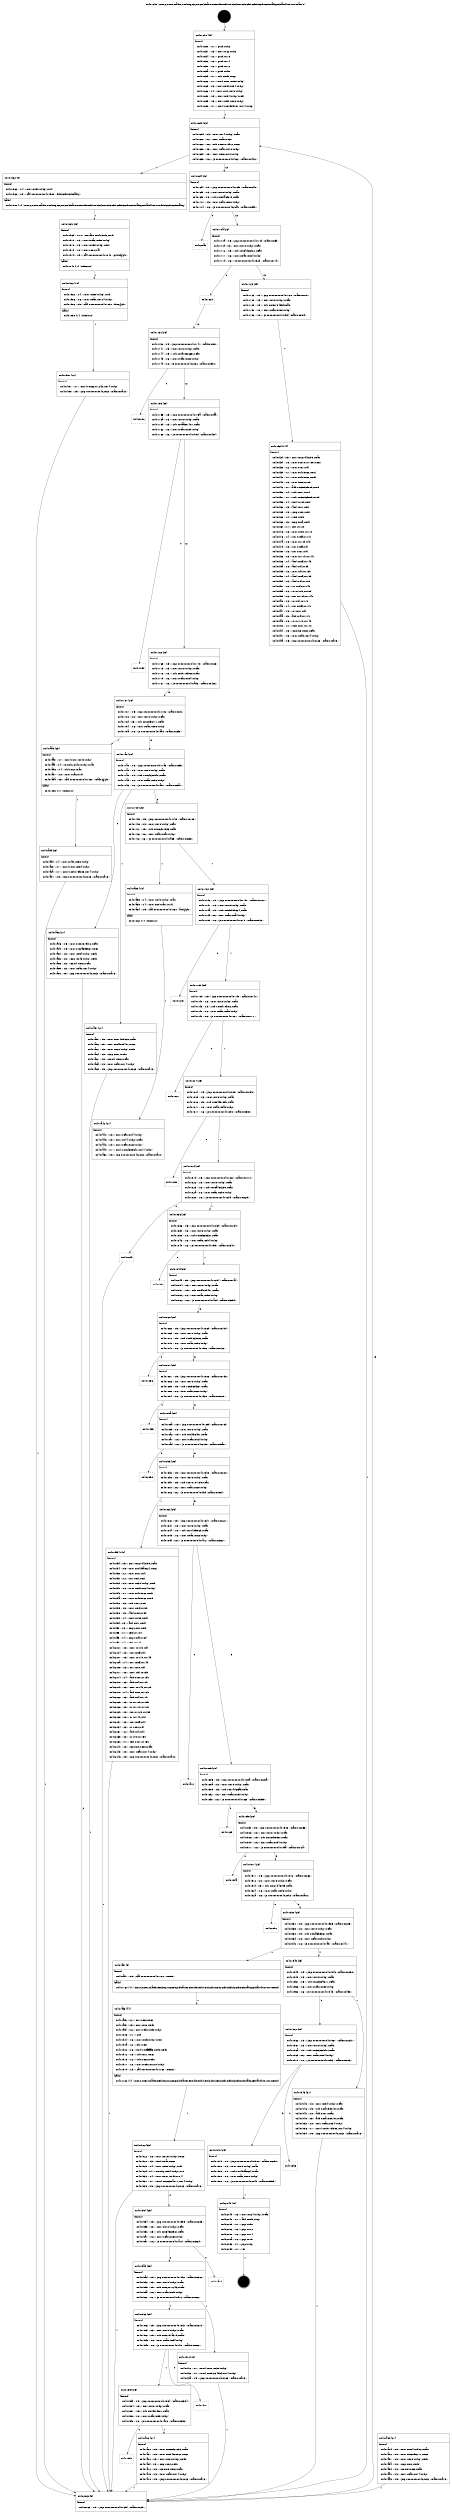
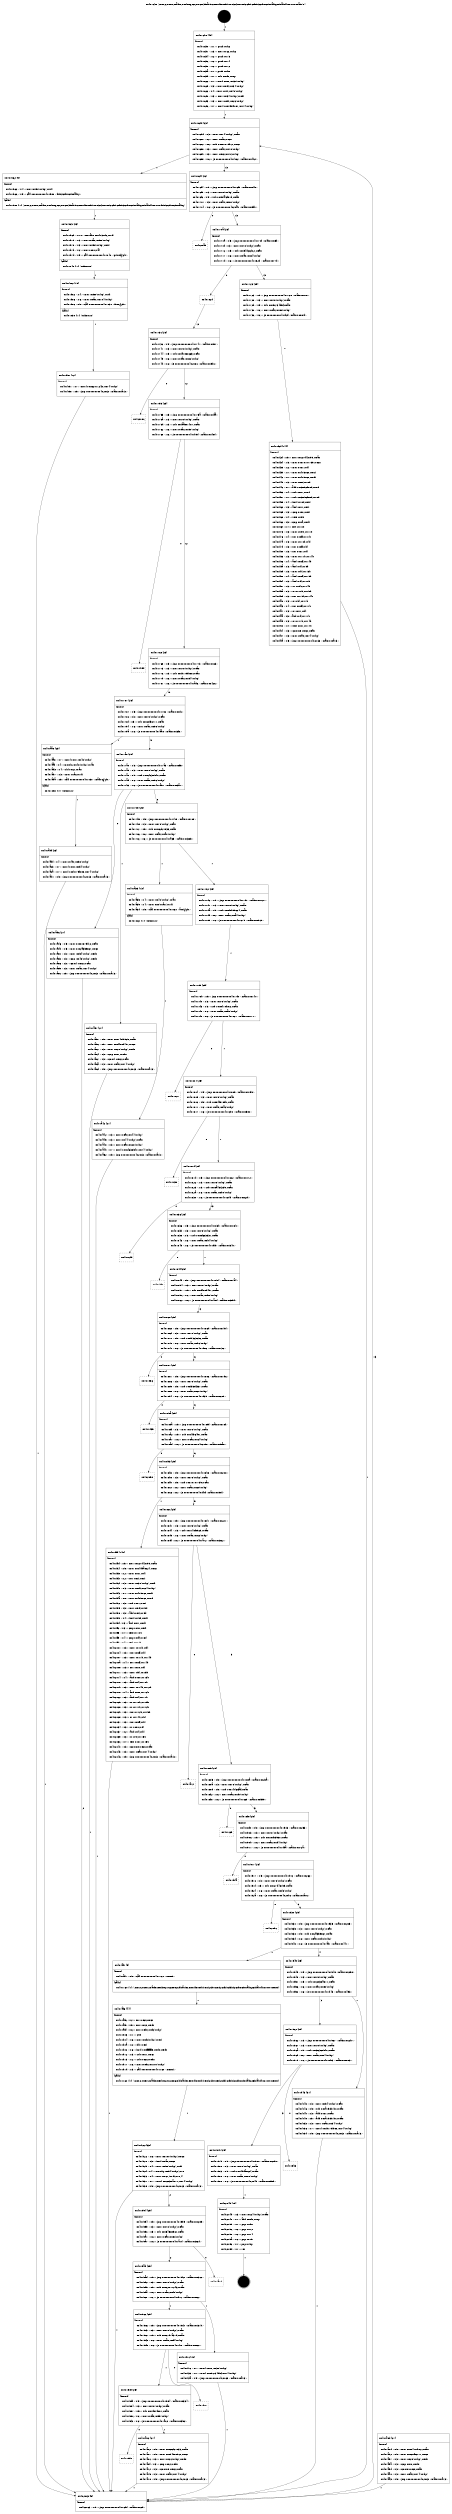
(178, 1001) -> none
(212, 1206) -> (212, 1206)
(275, 1855) -> none
(102, 1874) -> (96, 1824)
